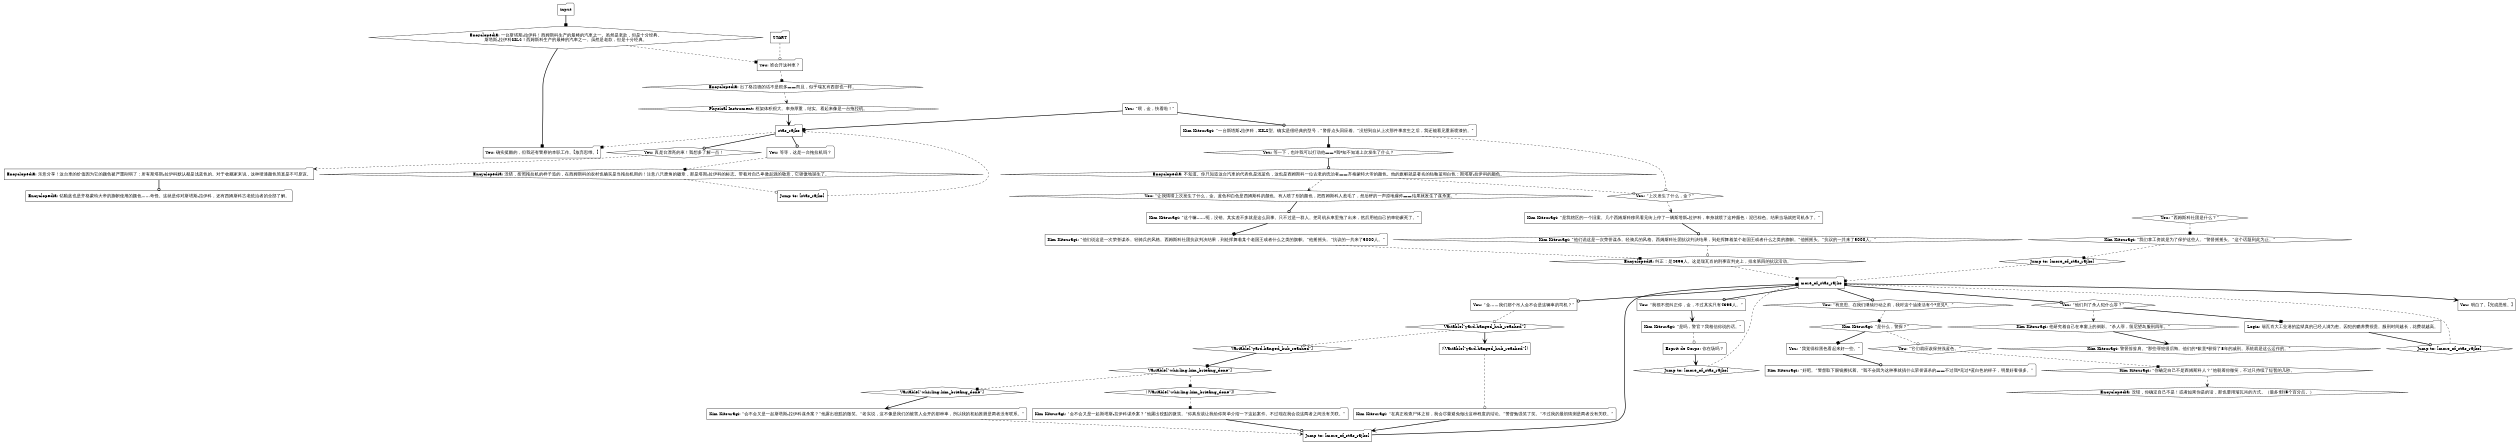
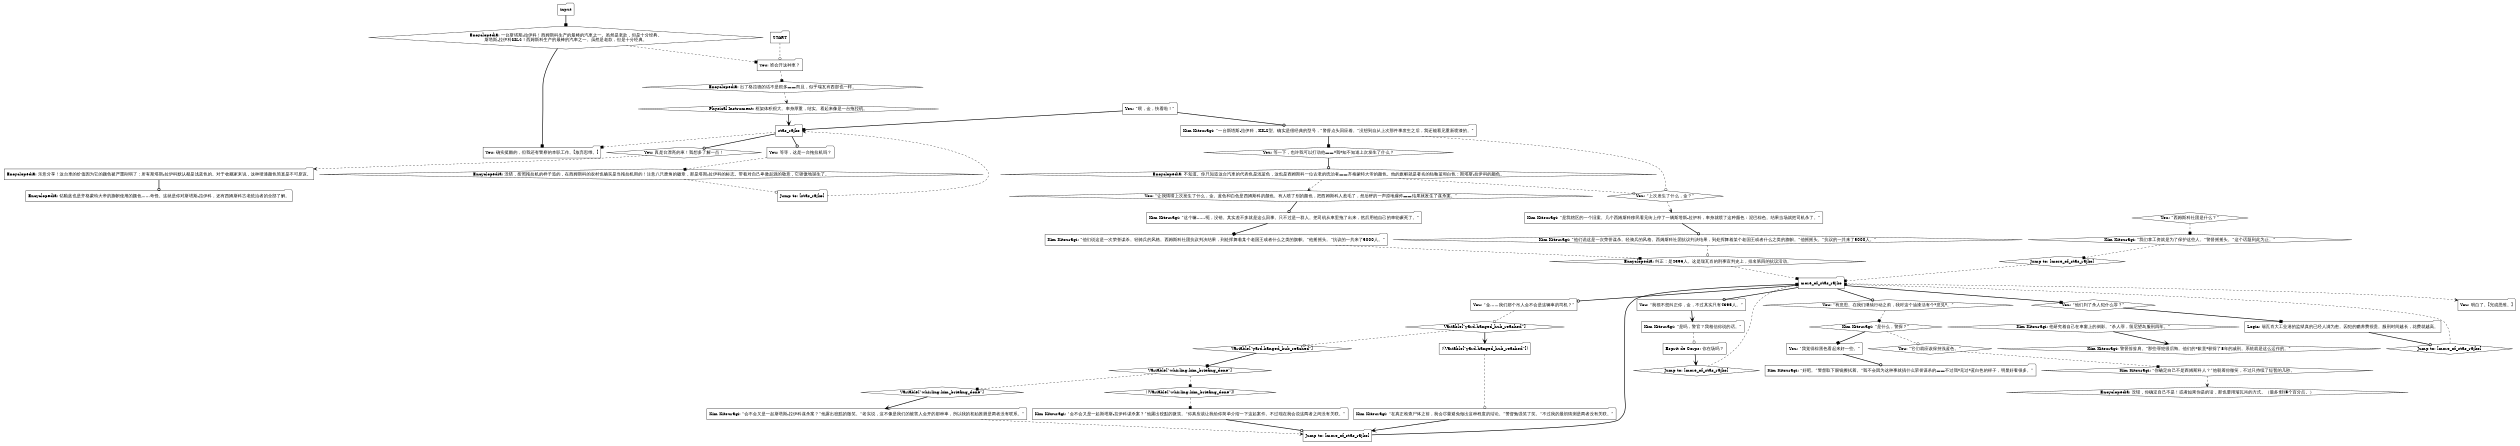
(2150, 288) -> (2150, 288)
(1952, 294) -> (1952, 294)
(2093, 315) -> none
